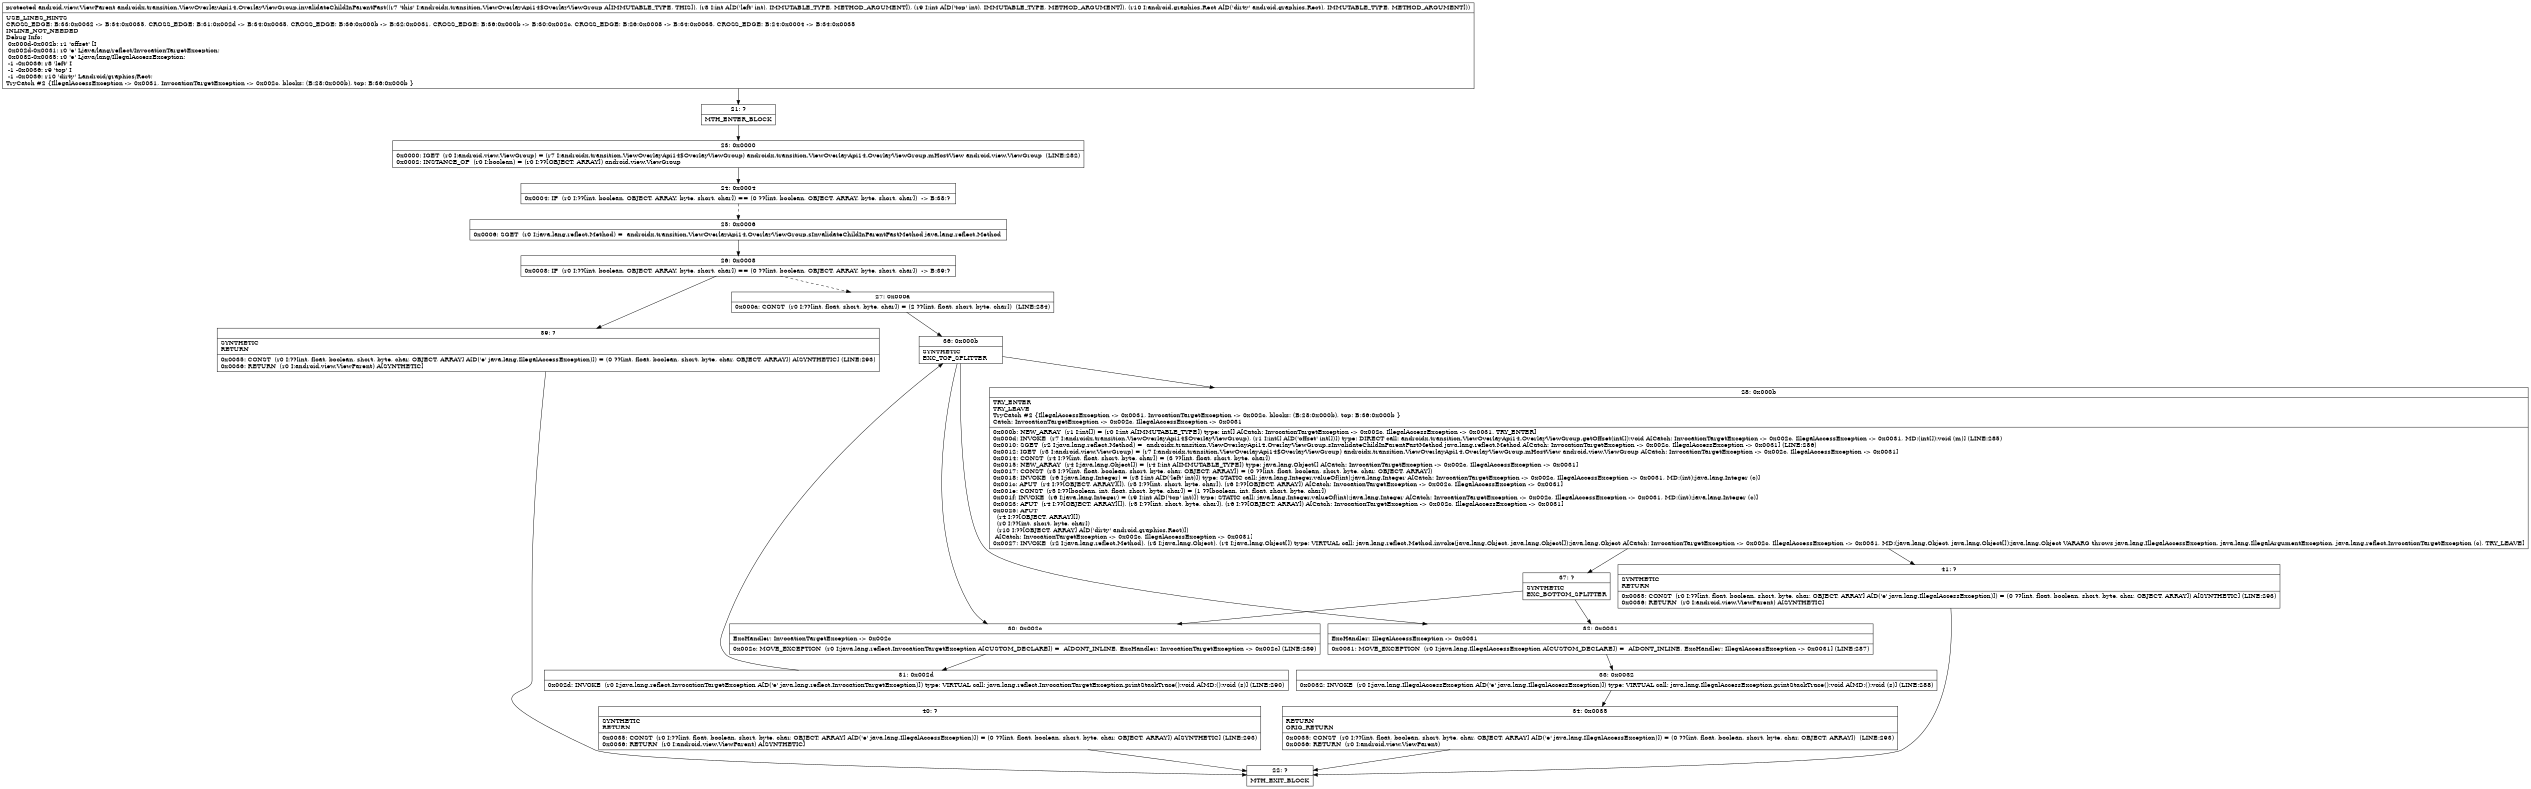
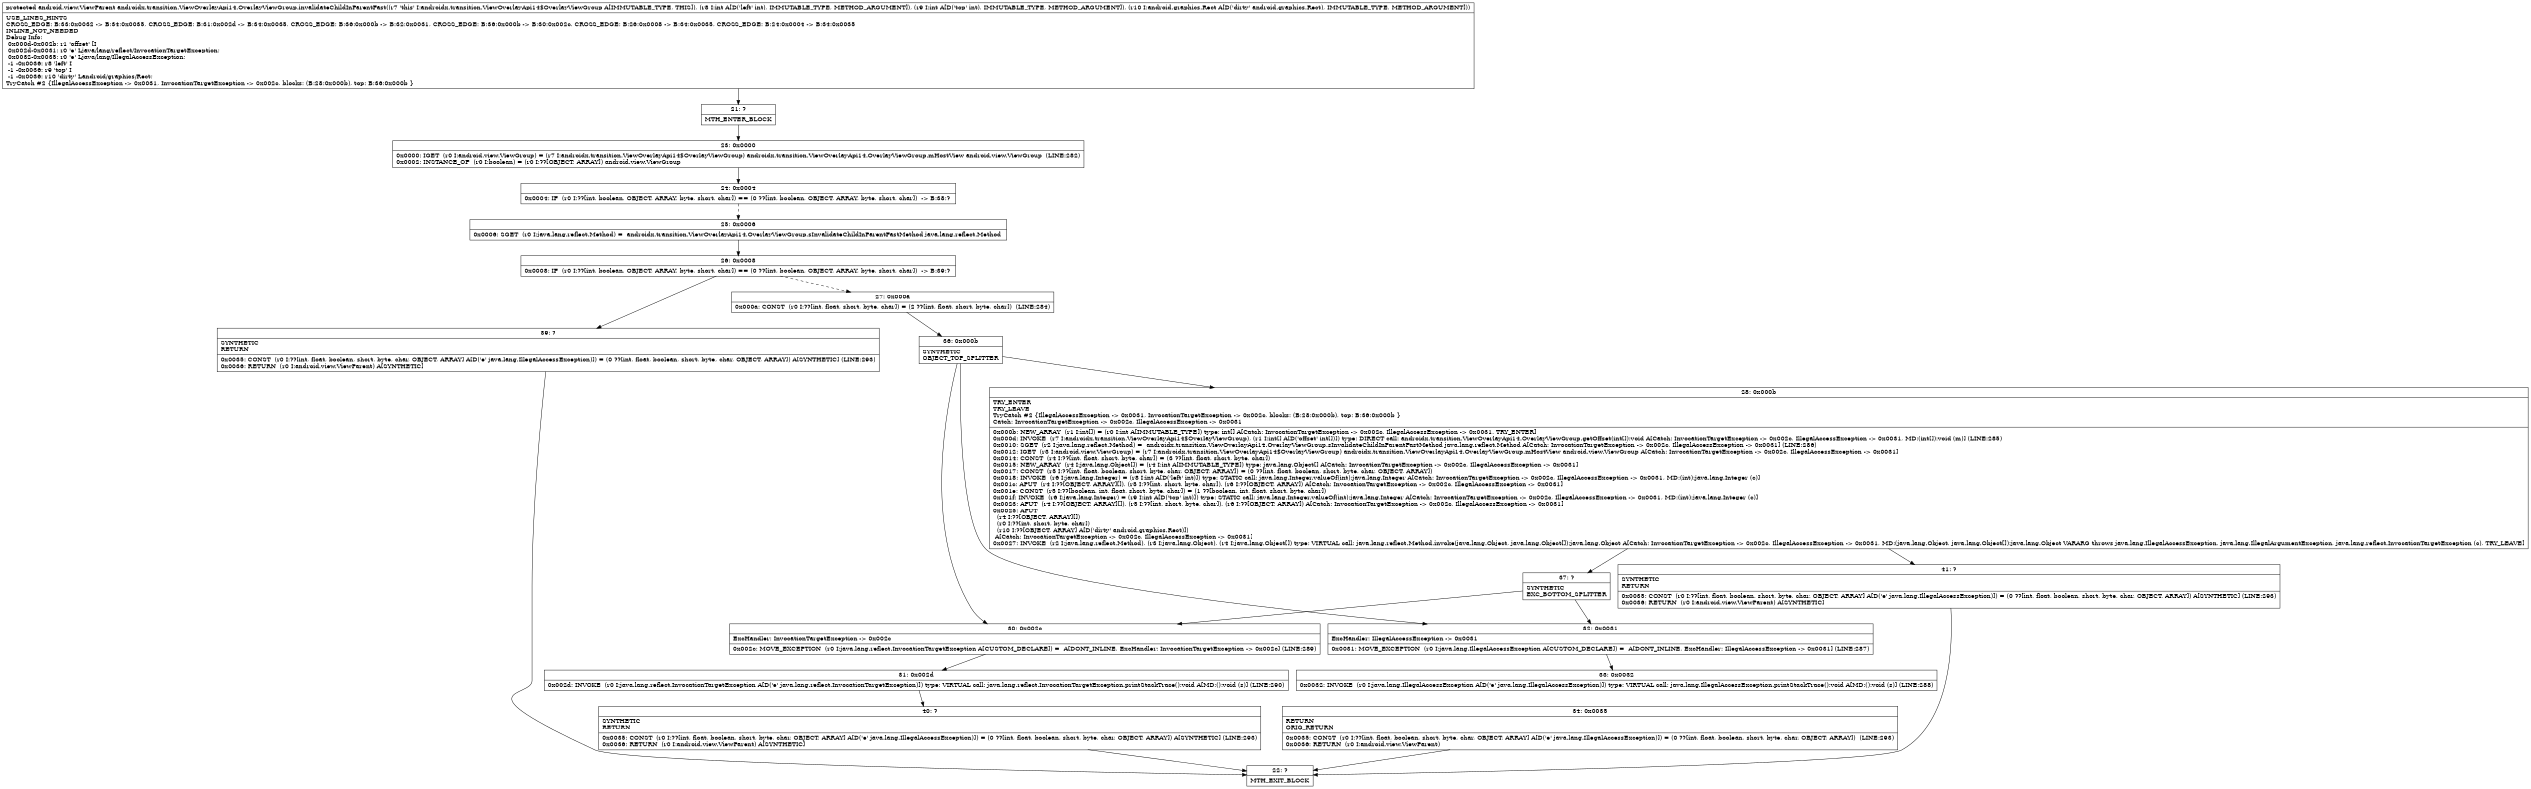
(955, 358) -> (961, 358)
(782, 524) -> (921, 696)
(1608, 696) -> none
